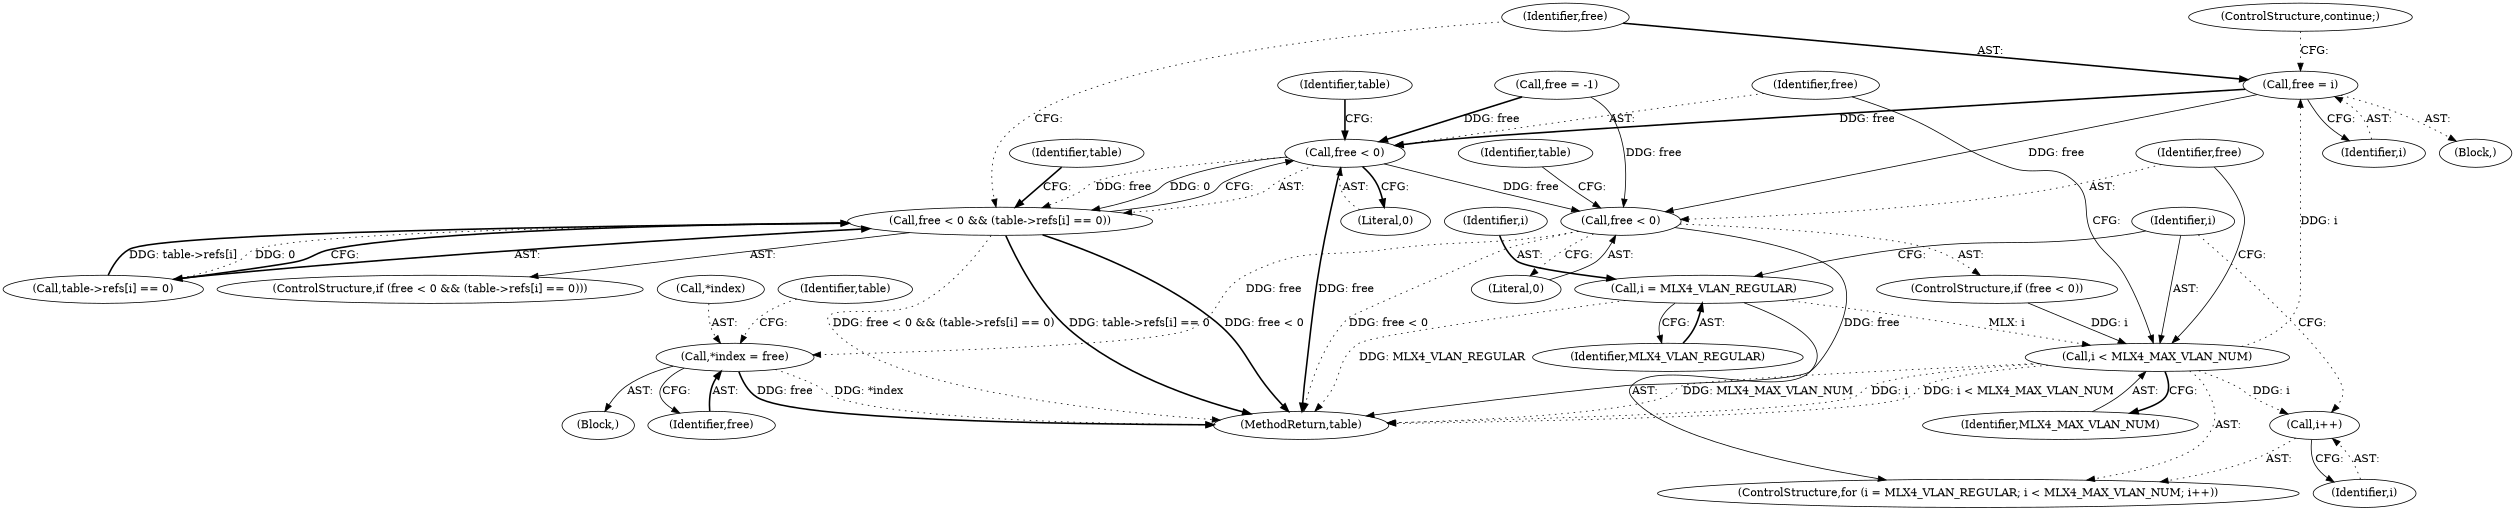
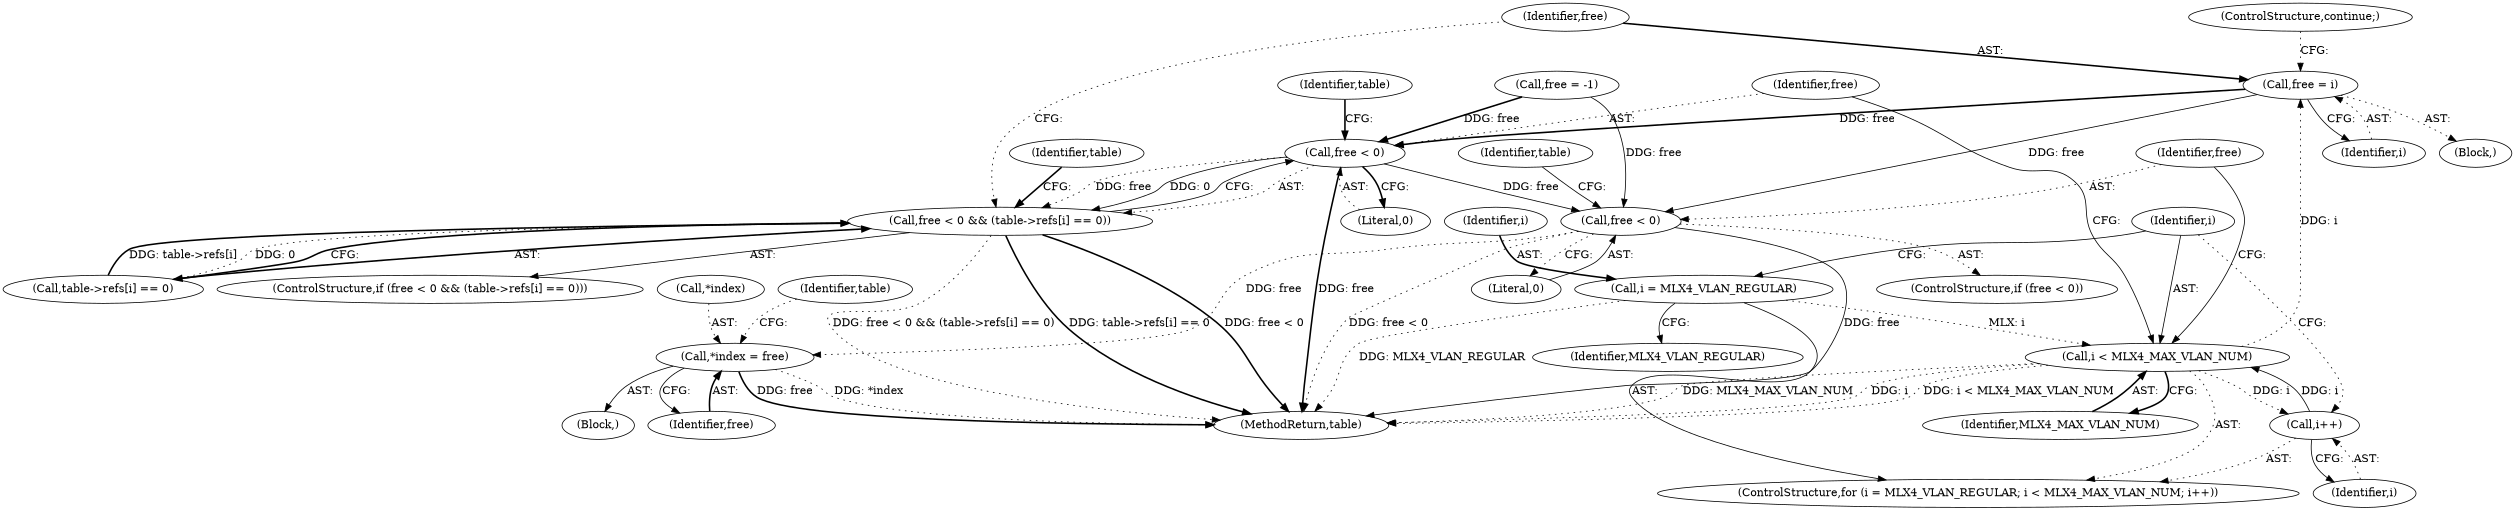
(2073, 322) -> (2289, 385)
(1694, 328) -> none
(2118, 397) -> (2118, 397)
